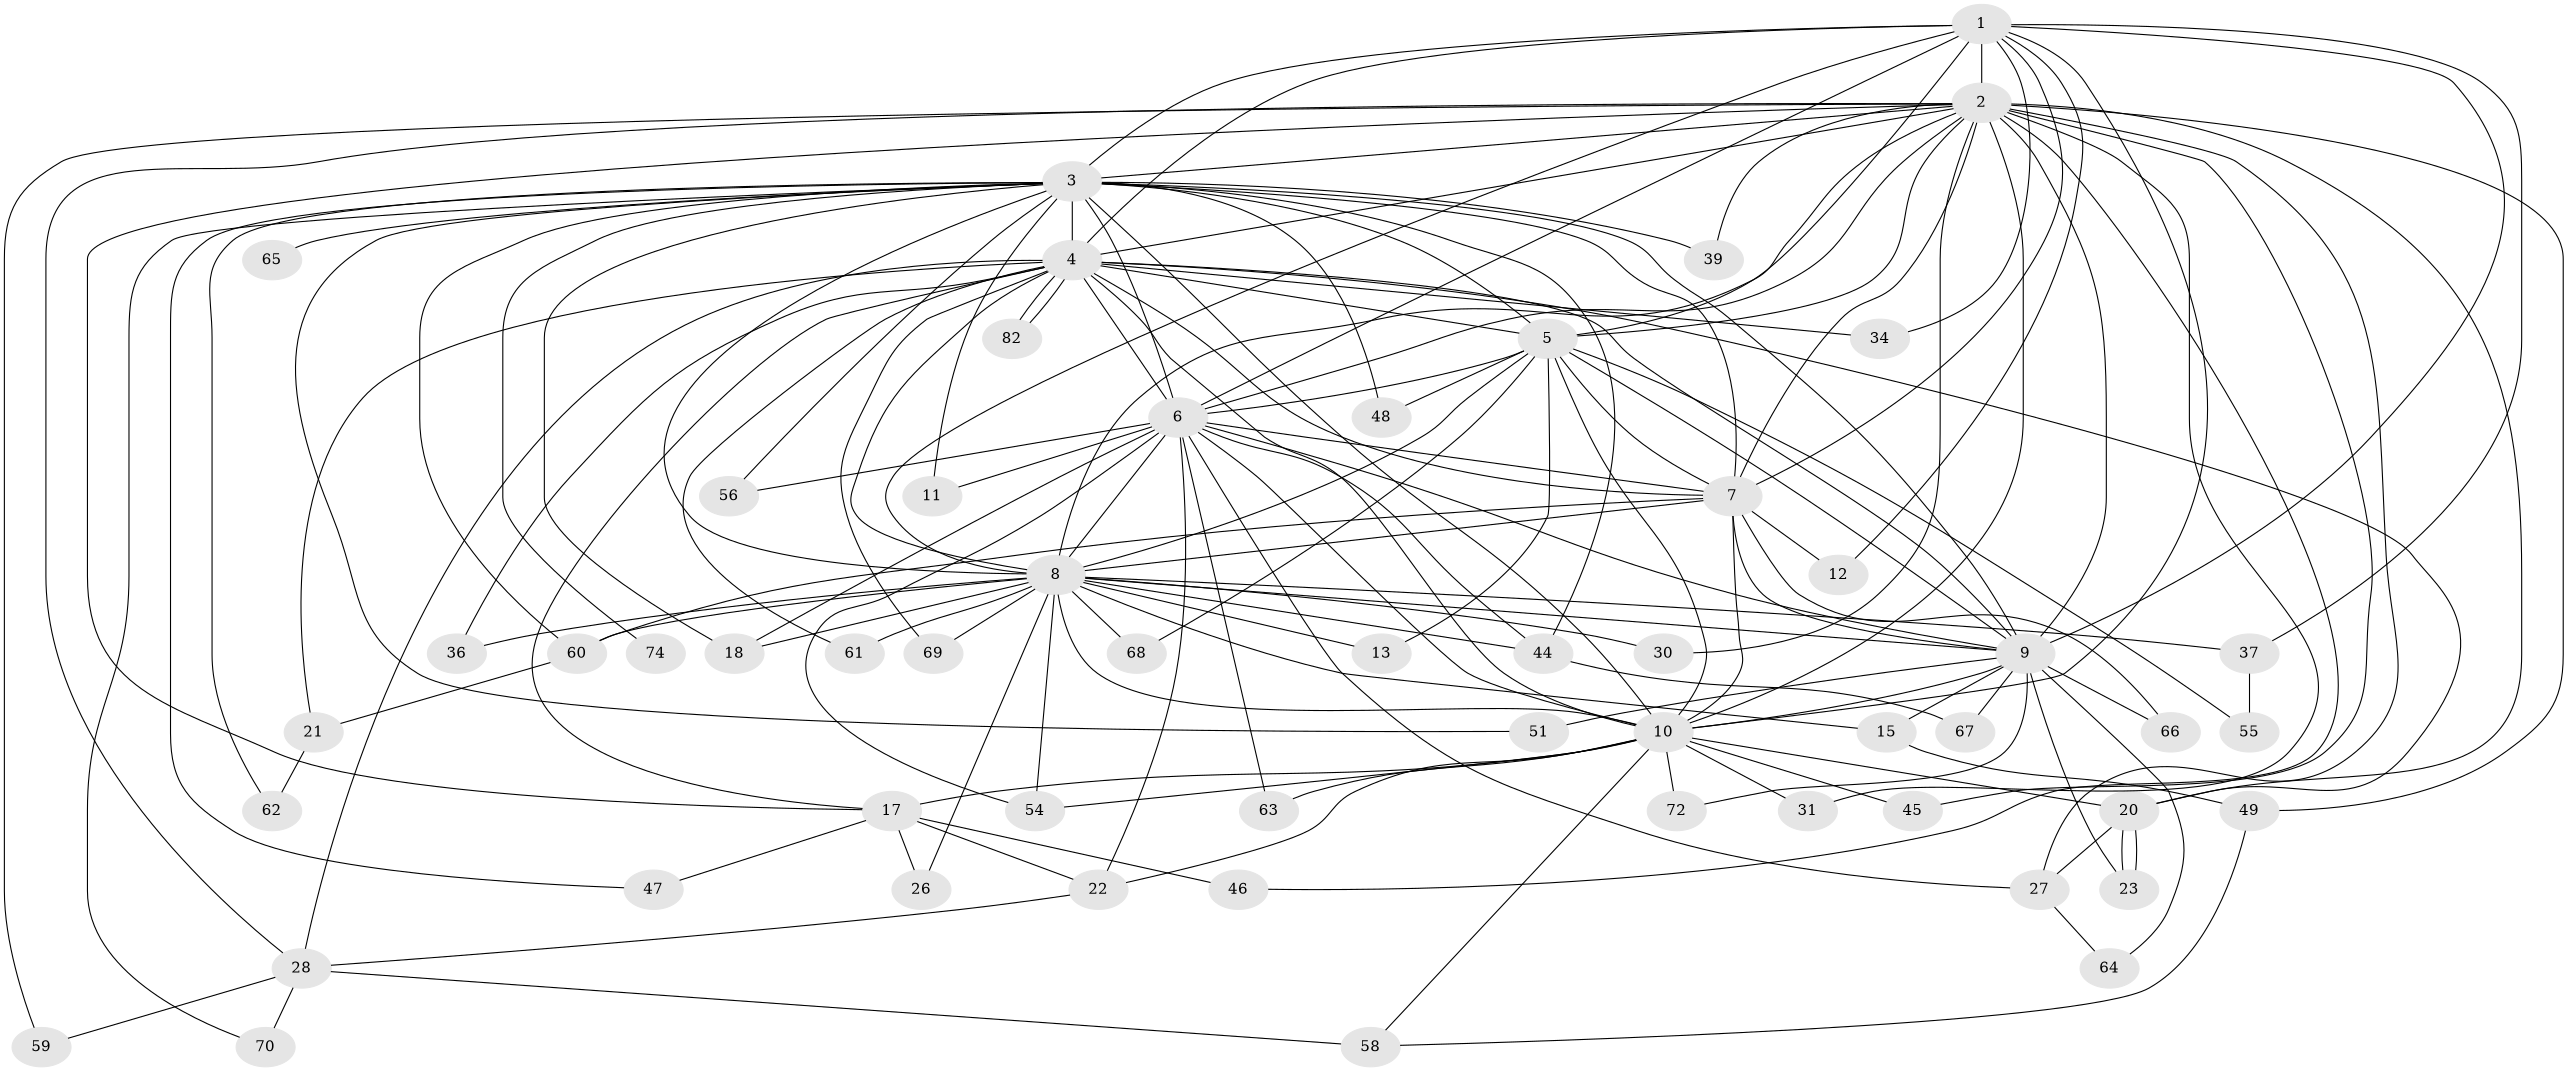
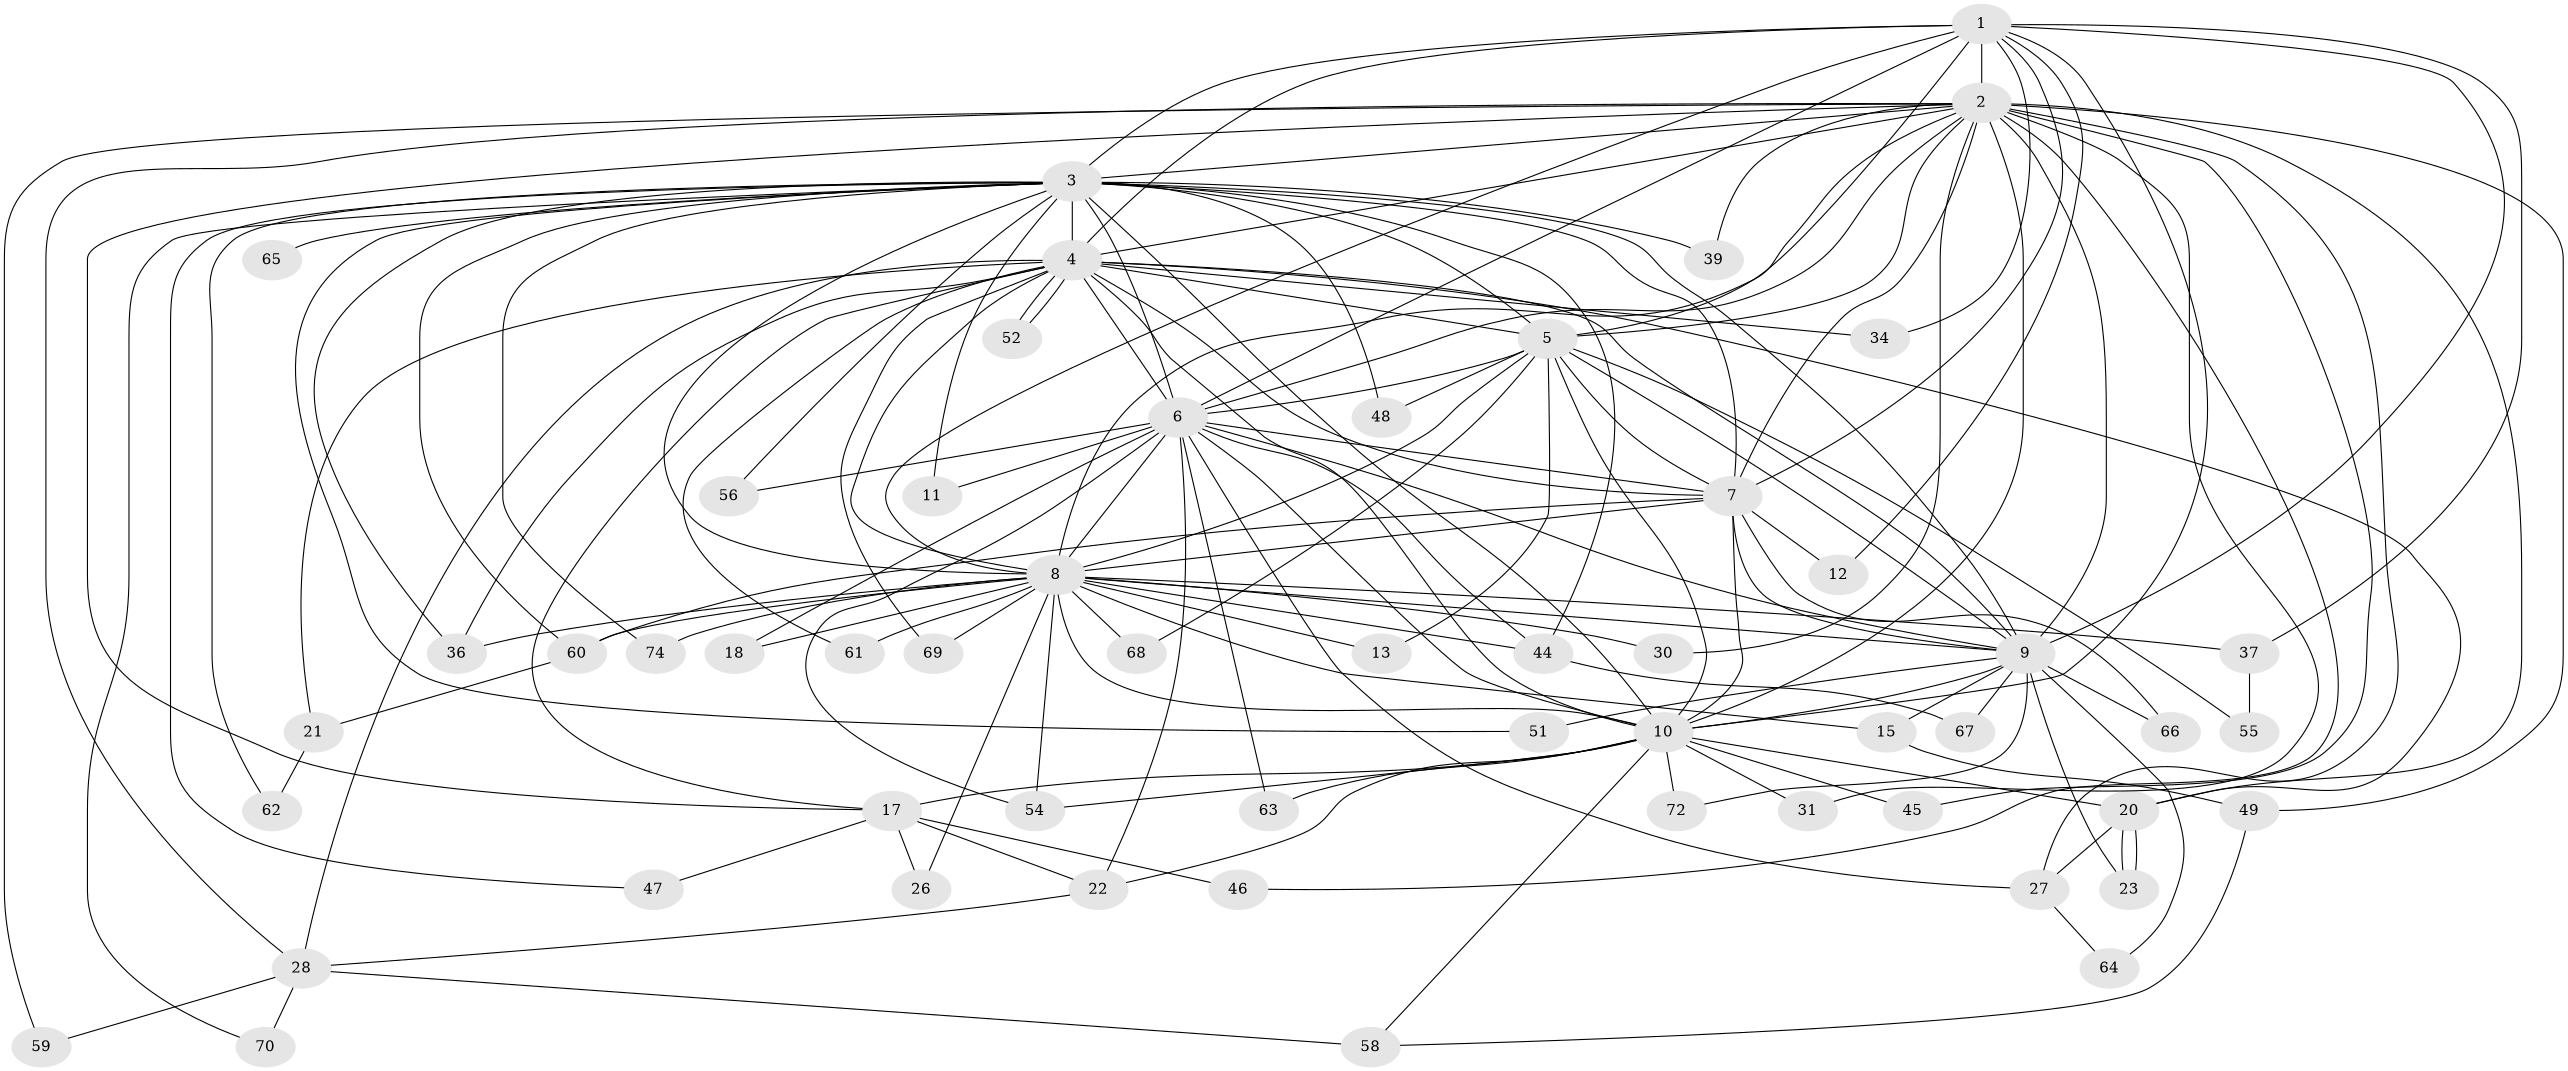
(593, 280) -> (471, 229)
(1012, 339) -> (1012, 339)
none -> (763, 616)
